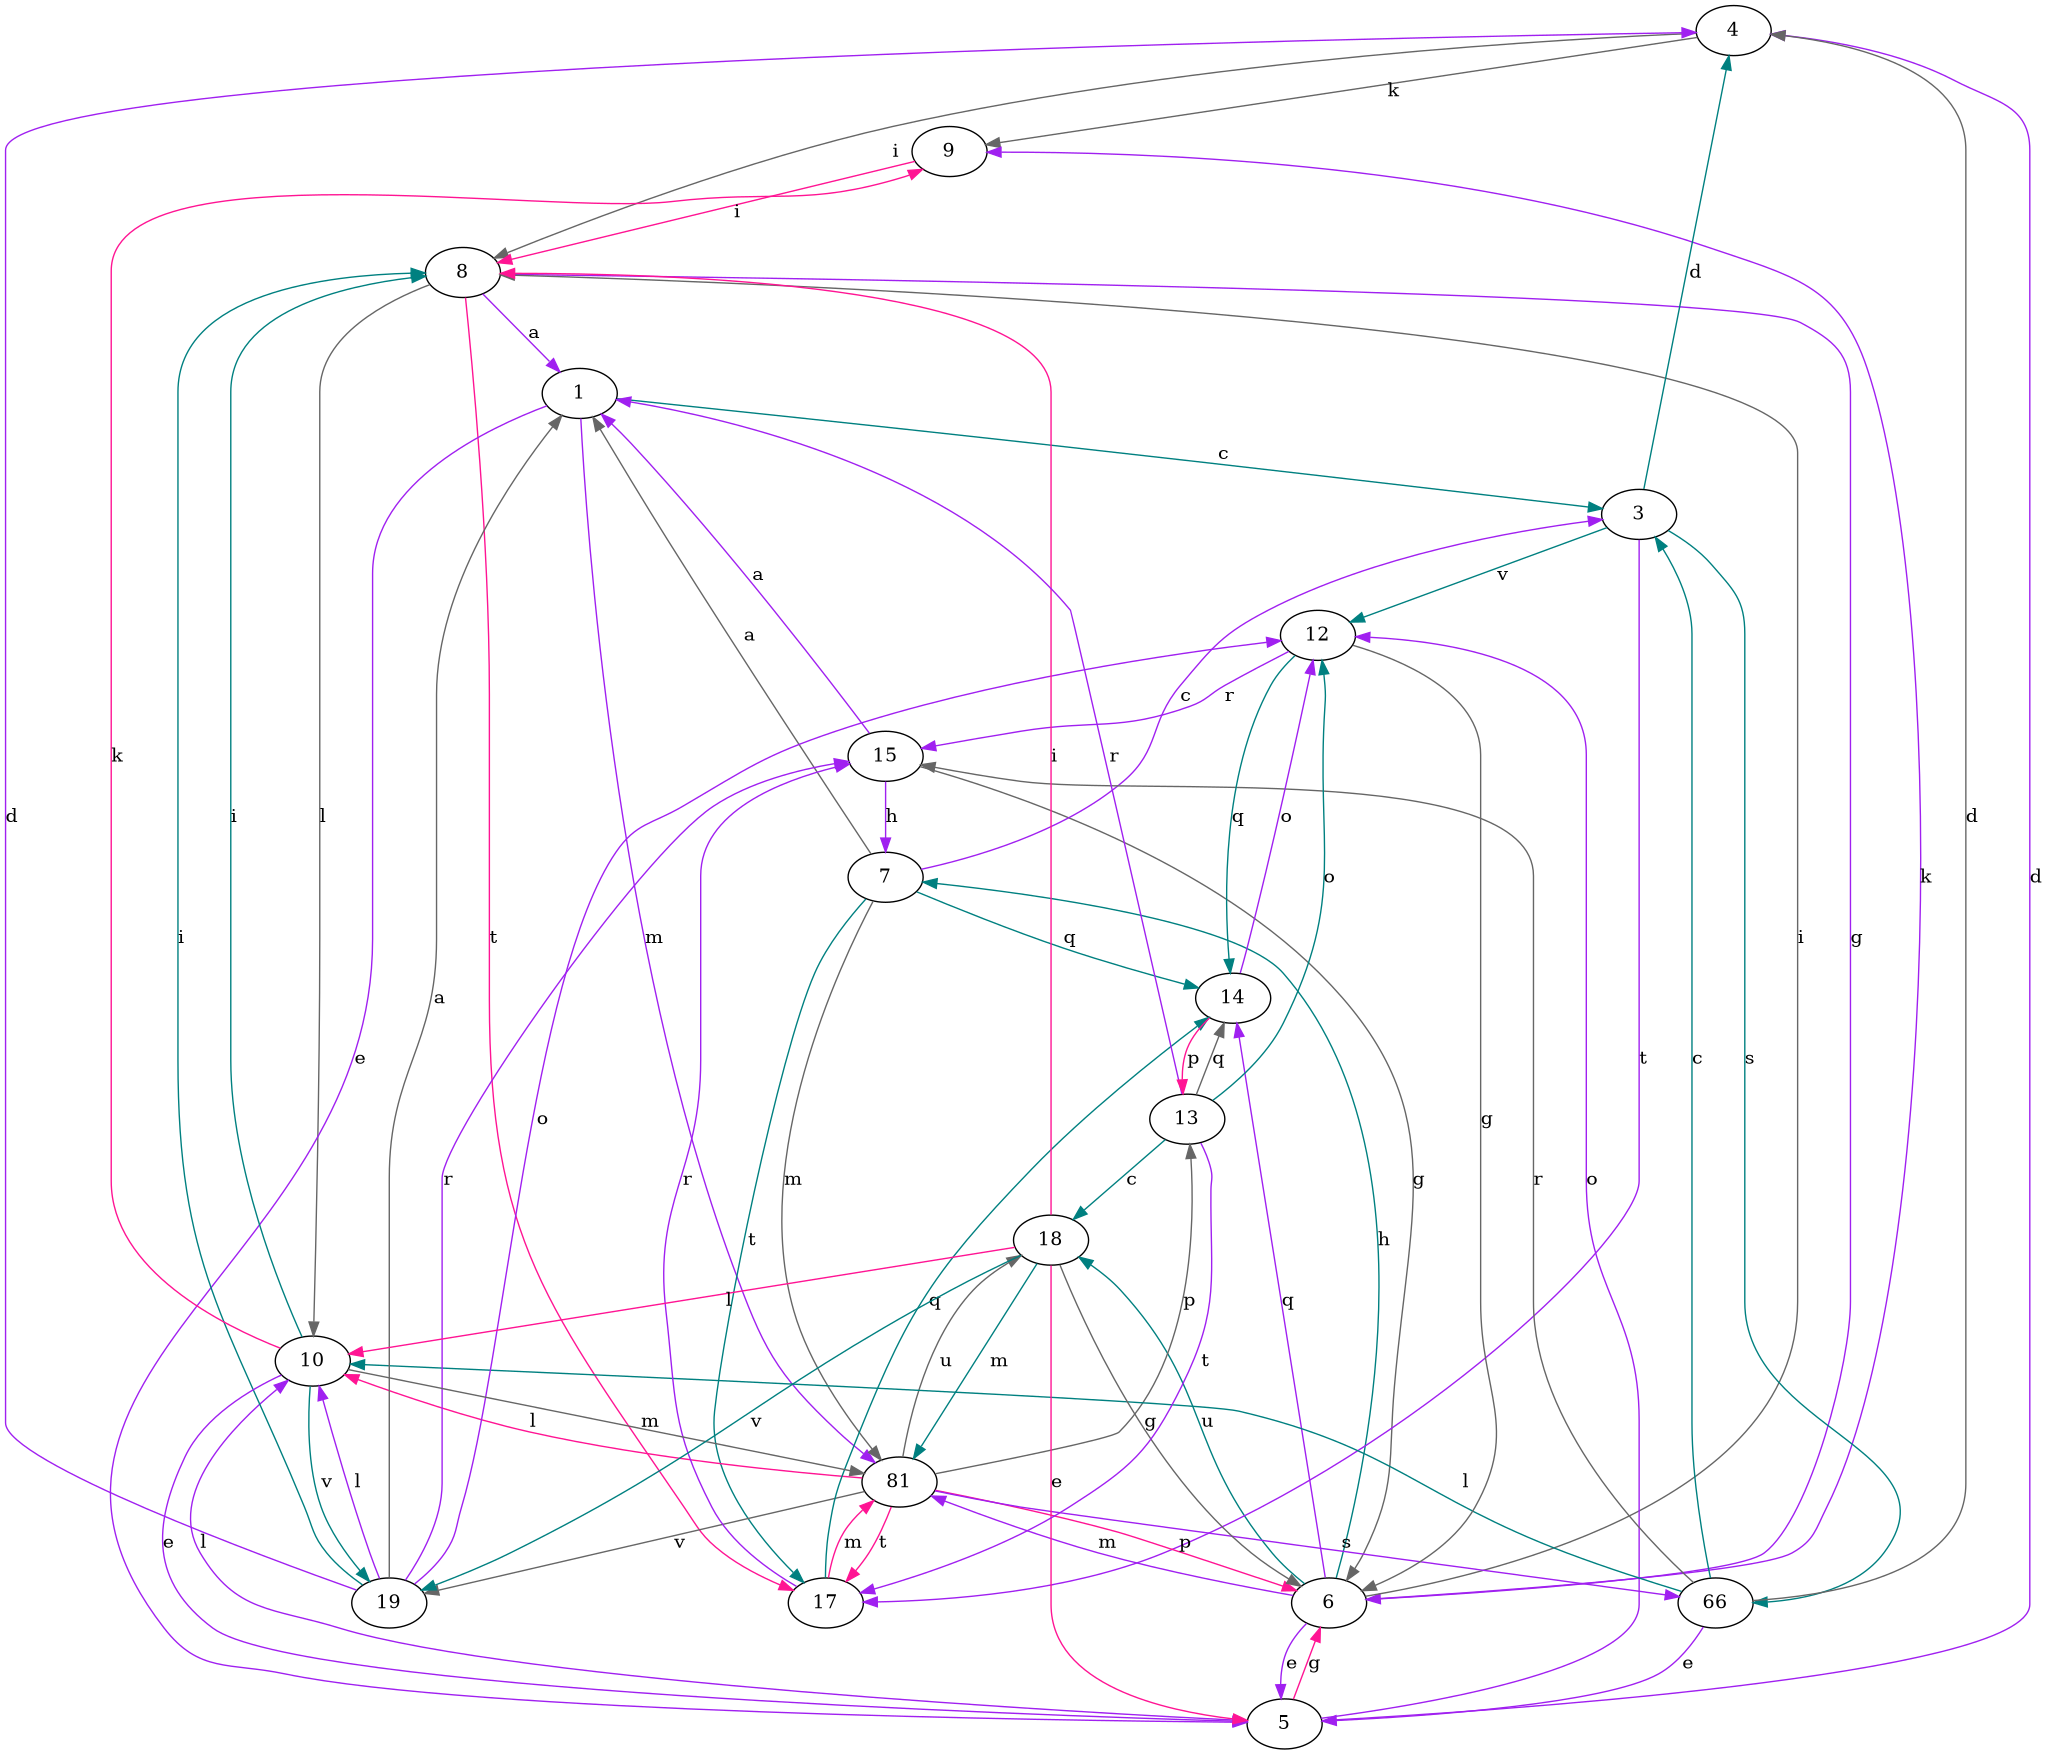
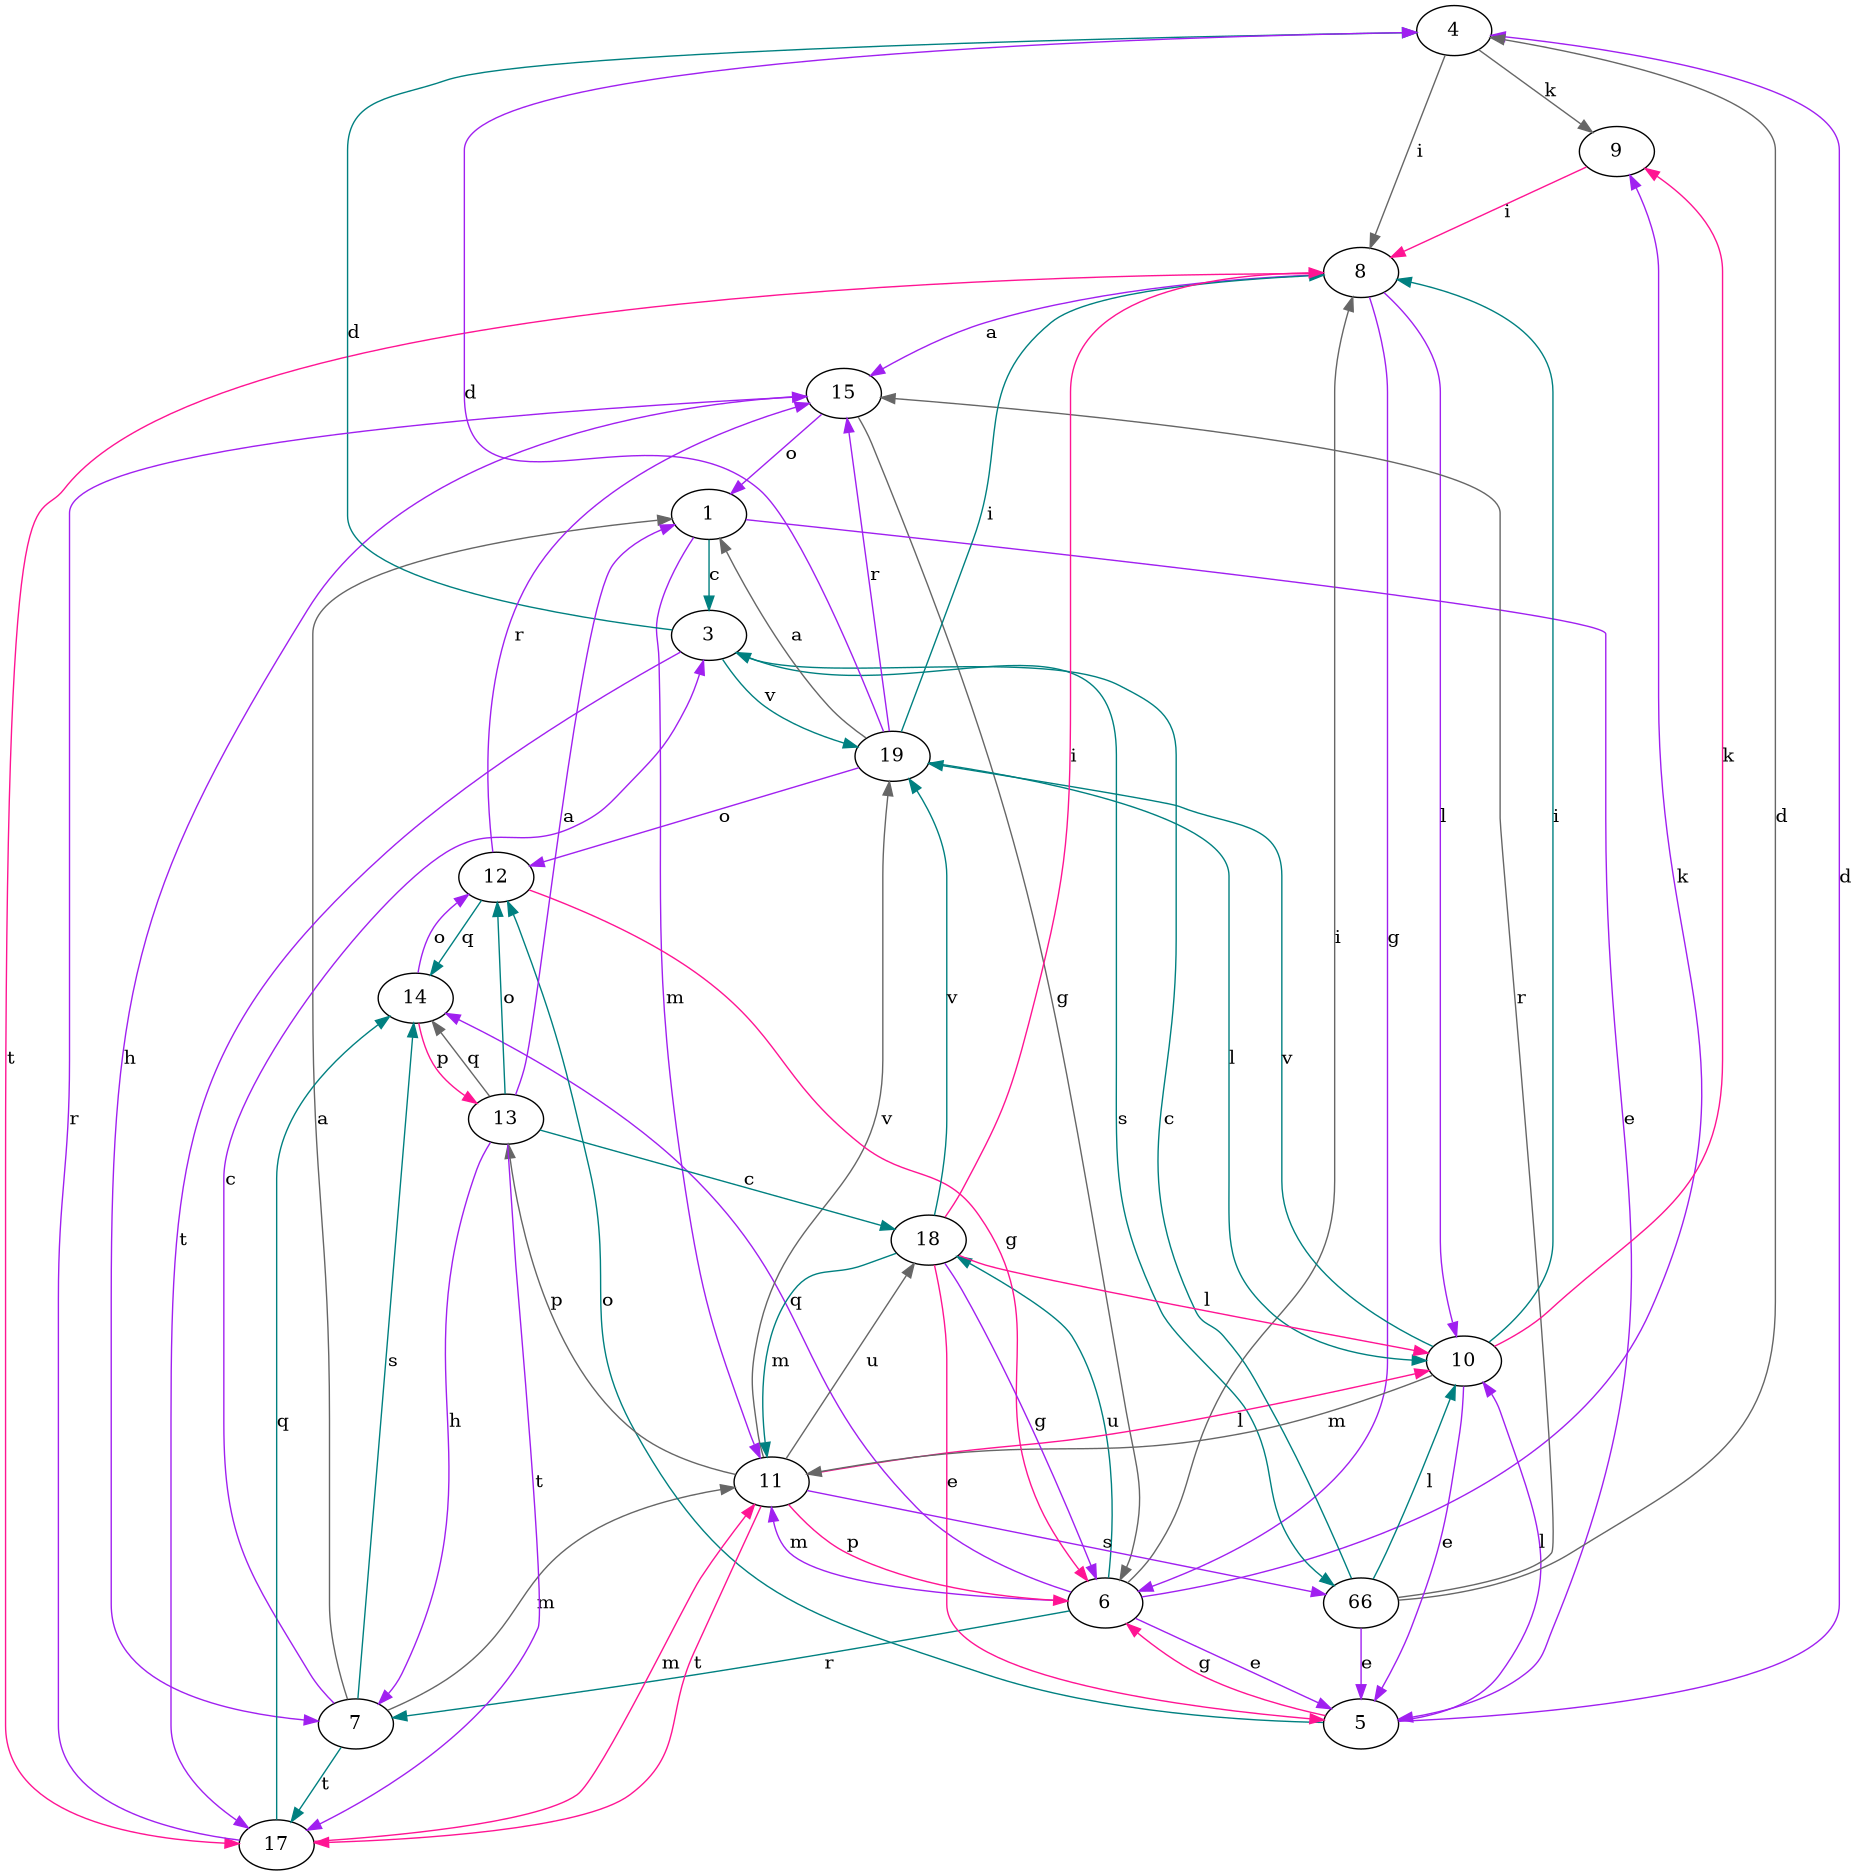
(516, 328) -> (1064, 303)
(1485, 572) -> (775, 713)
(758, 575) -> (792, 454)
(1114, 756) -> (569, 817)
(320, 776) -> (1440, 799)
(1071, 938) -> (393, 1361)
(1481, 1108) -> (900, 1167)
(1590, 1224) -> (706, 1533)
(1385, 1240) -> (829, 1663)
none -> (448, 1420)
(1146, 1431) -> (1028, 1419)
(900, 1482) -> (772, 1482)
(349, 1490) -> (1229, 1010)
